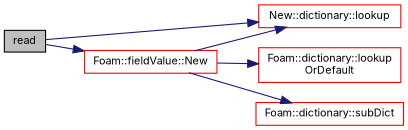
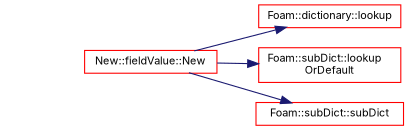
(330, 16) -> (330, 16)
(25, 41) -> none
(151, 62) -> (151, 62)
(330, 65) -> (330, 65)
(330, 114) -> (330, 114)
